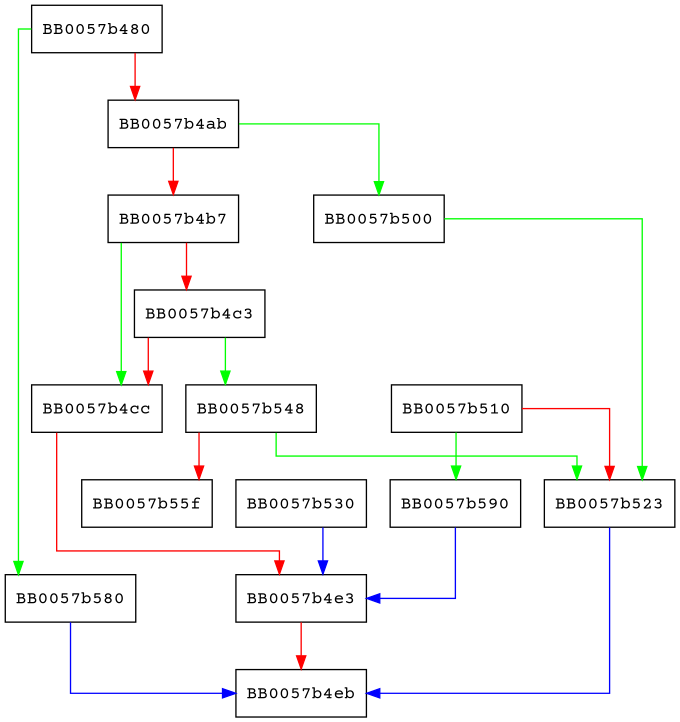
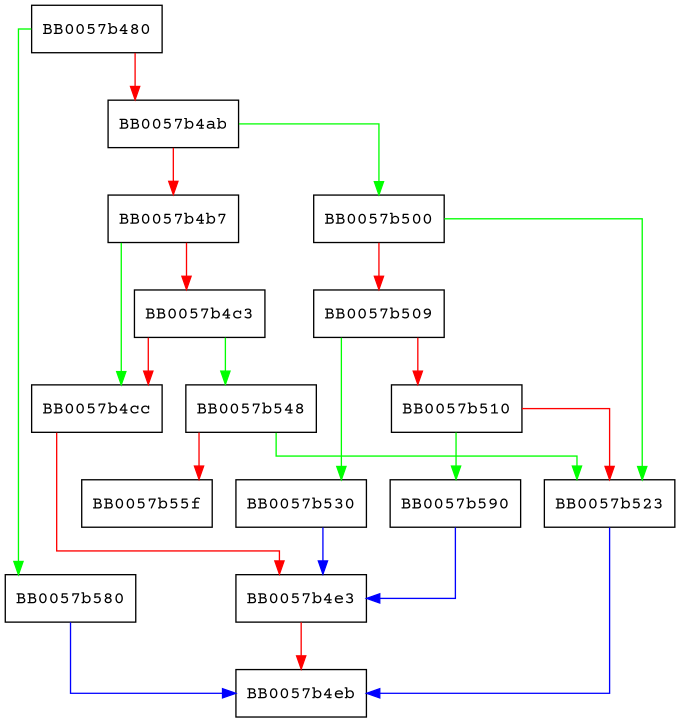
none -> (379, 314)
